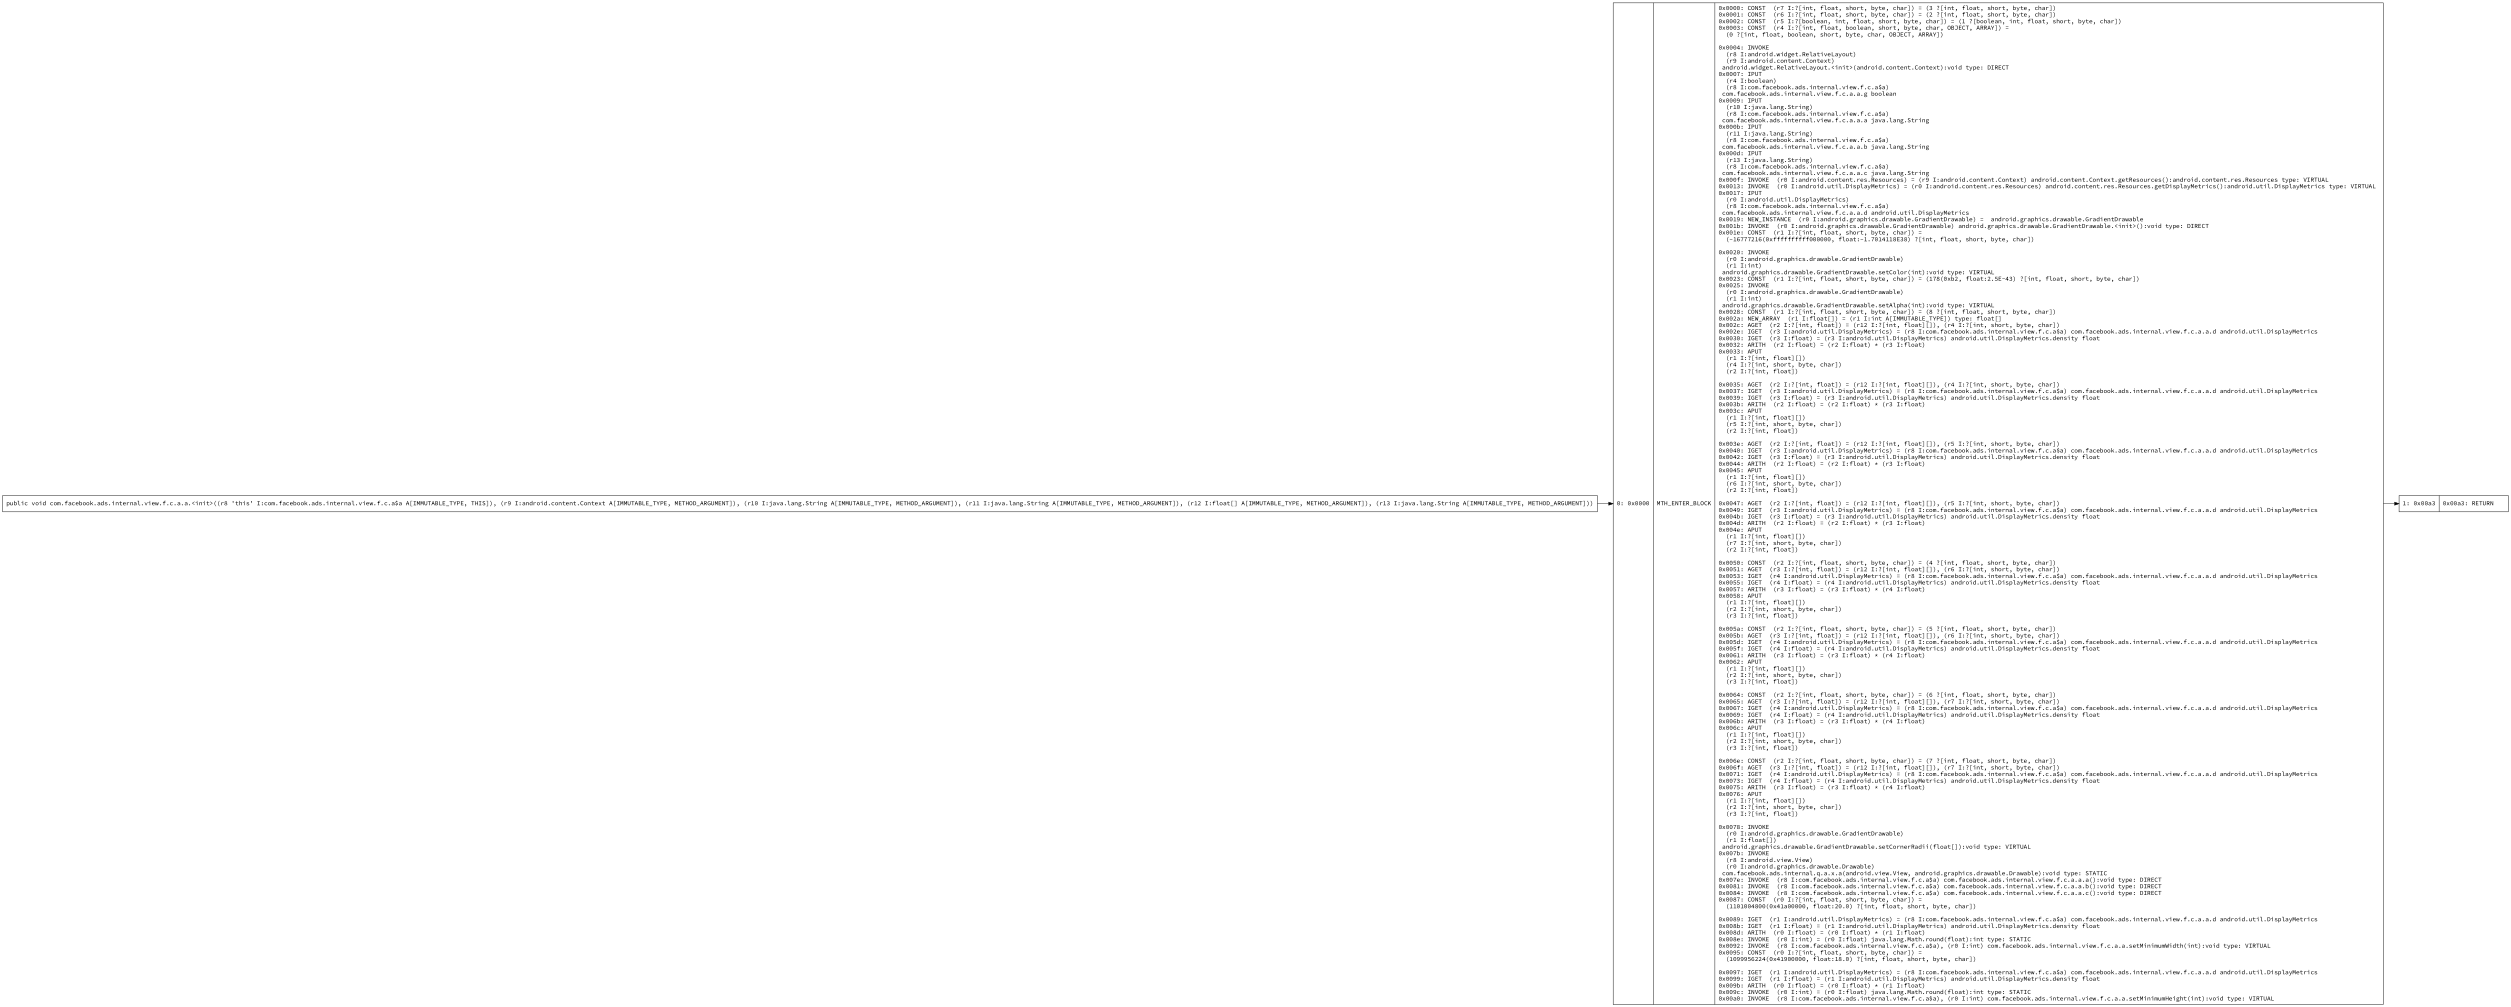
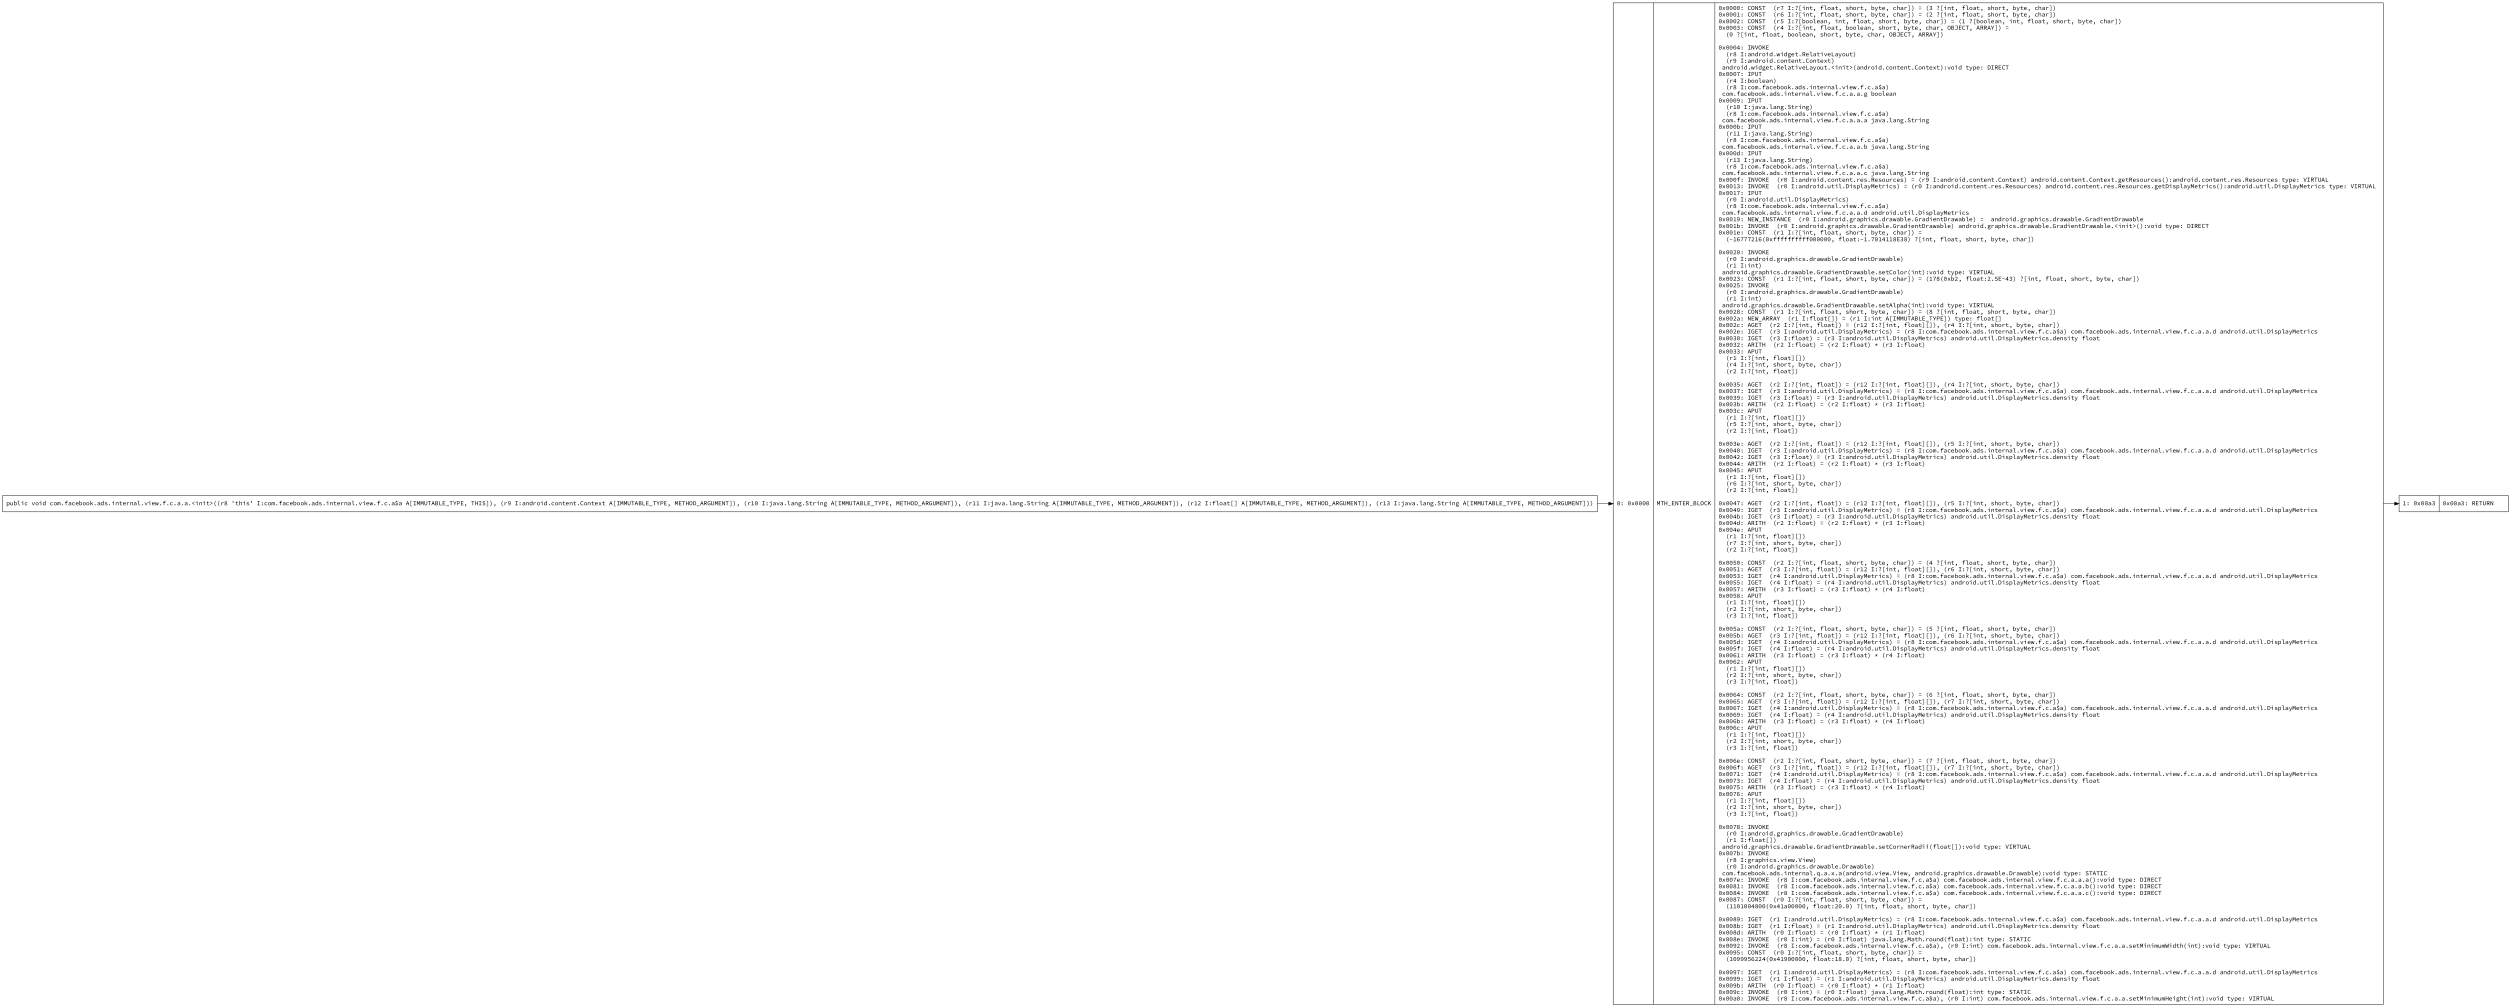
(1766, 860) -> (1767, 860)
